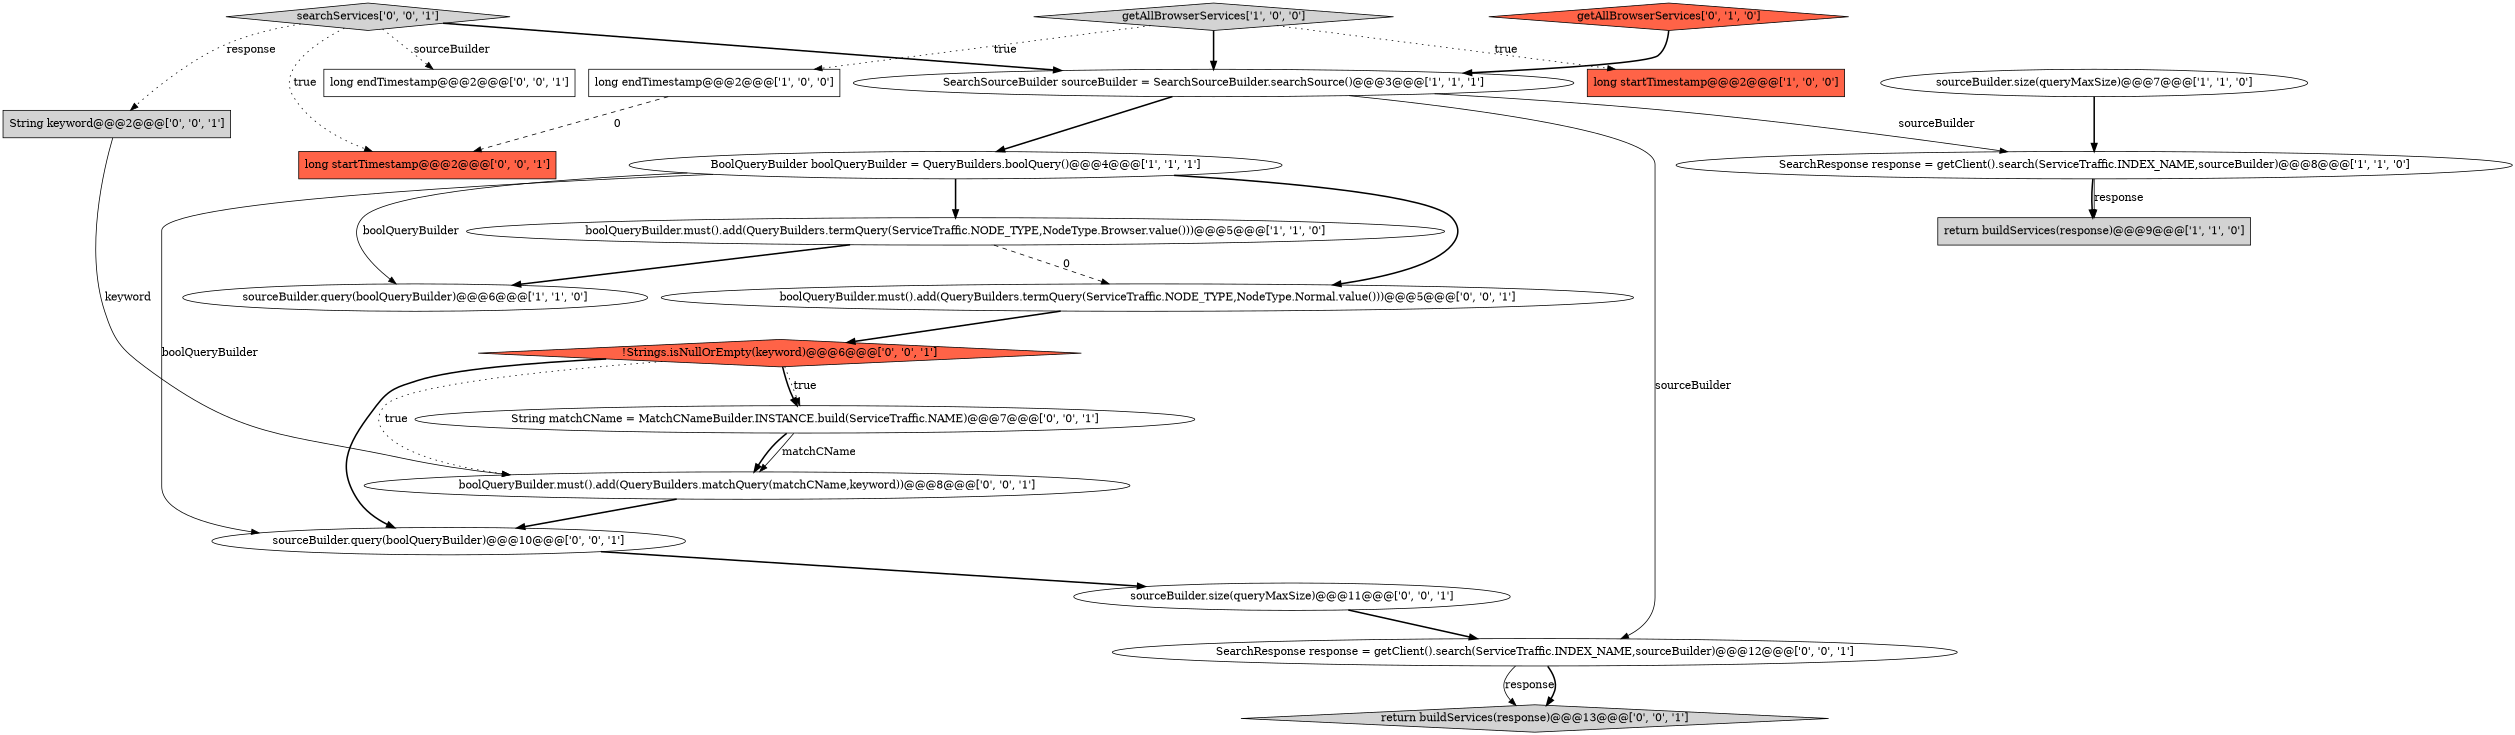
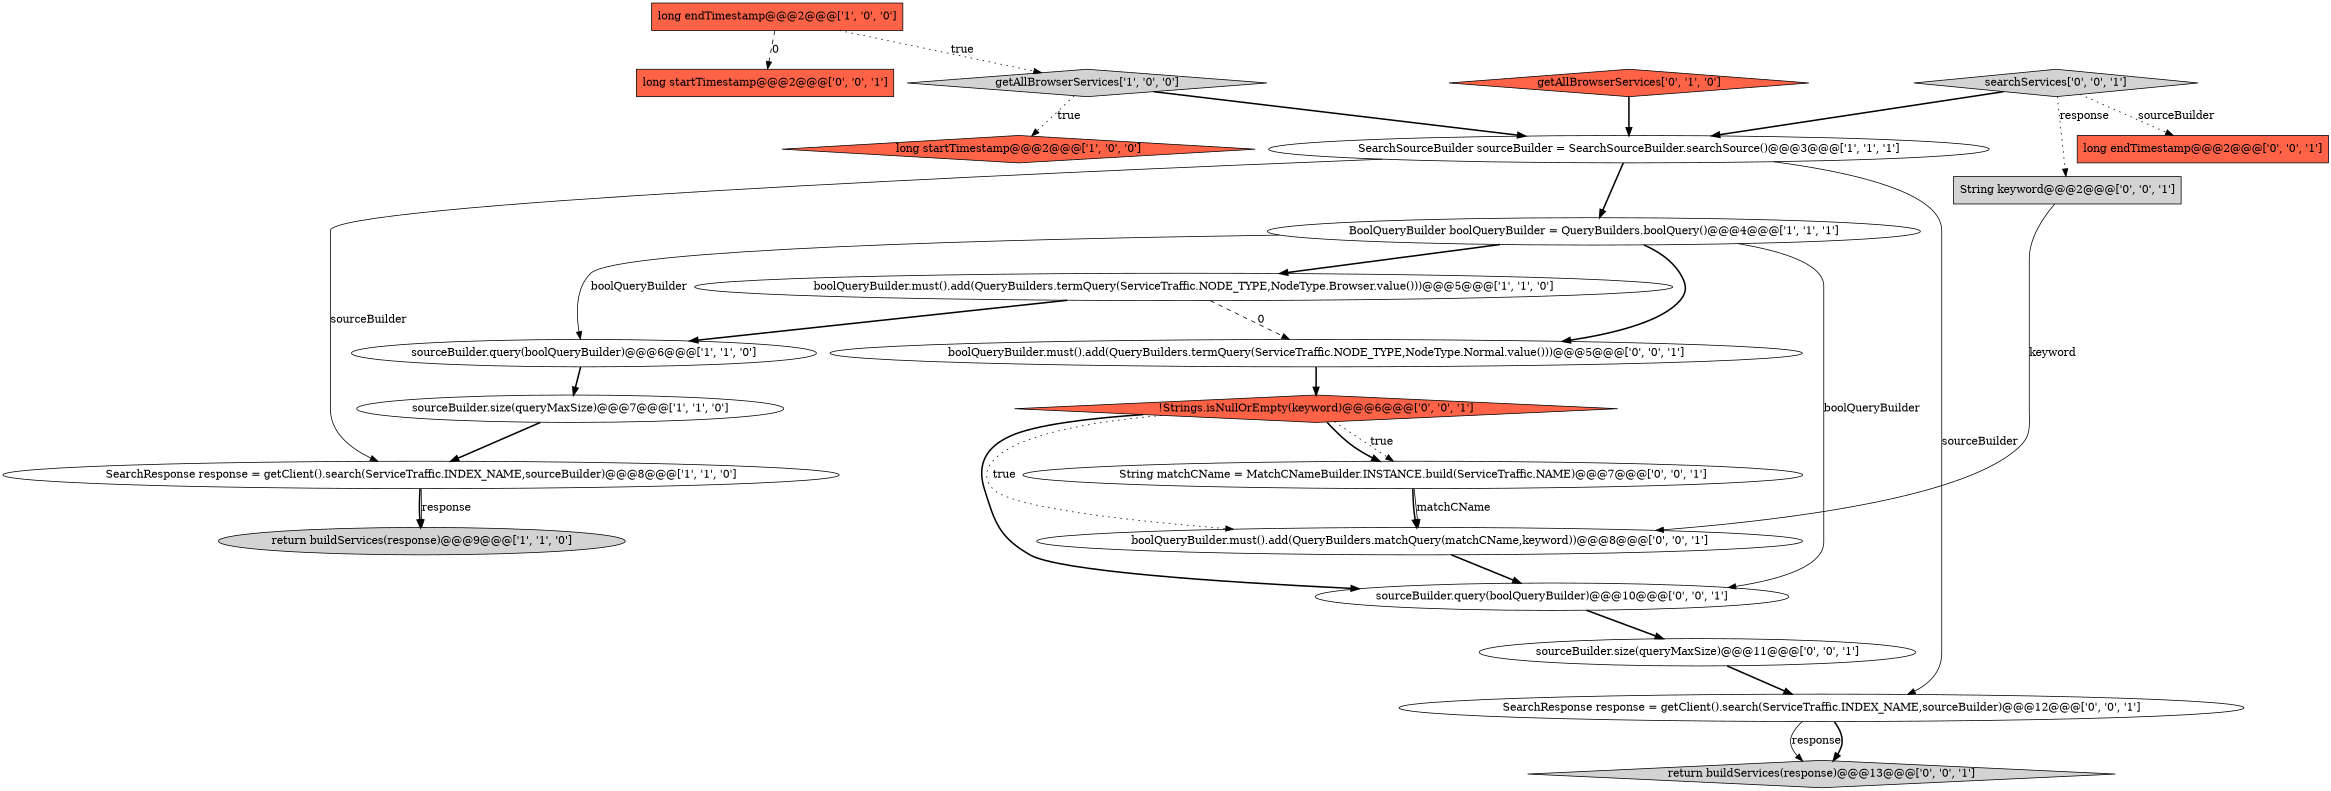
(986, 47) -> (937, 51)
(449, 83) -> (2203, 149)
(714, 83) -> (777, 17)
(1716, 83) -> (1019, 149)
(292, 94) -> none
(2094, 231) -> (422, 541)
none -> (578, 377)
